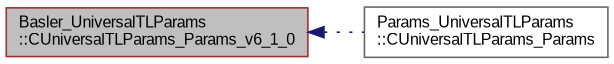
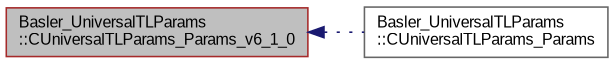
(486, 32) -> (486, 32)
